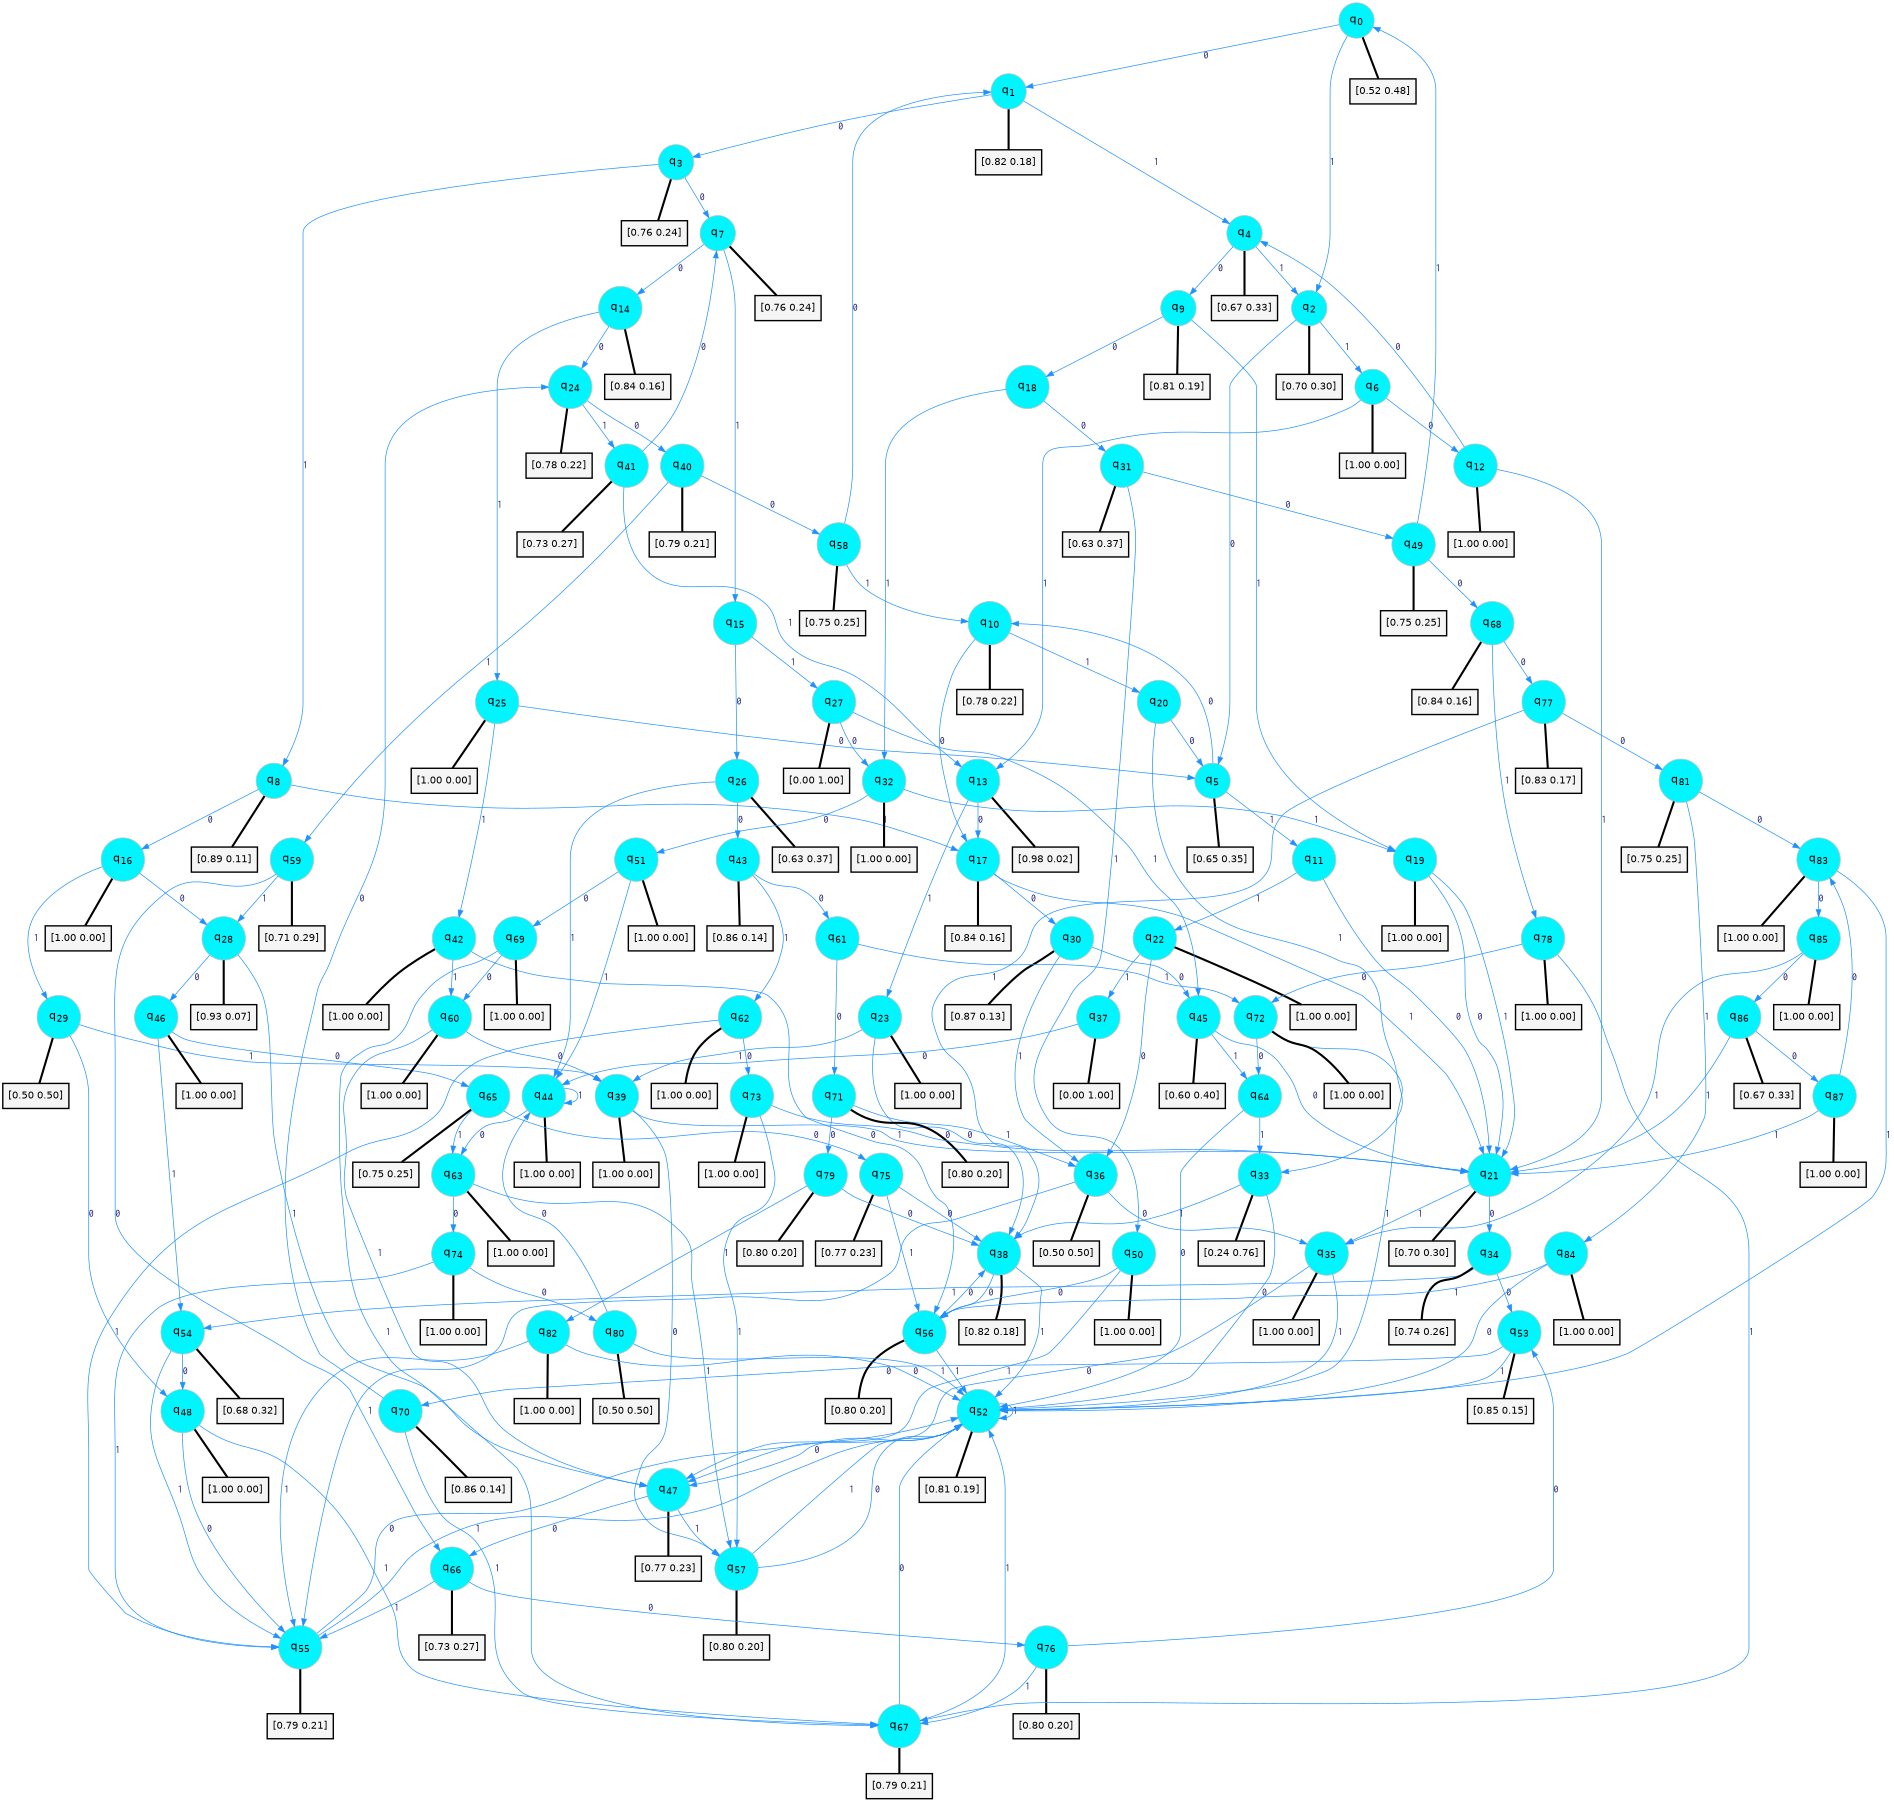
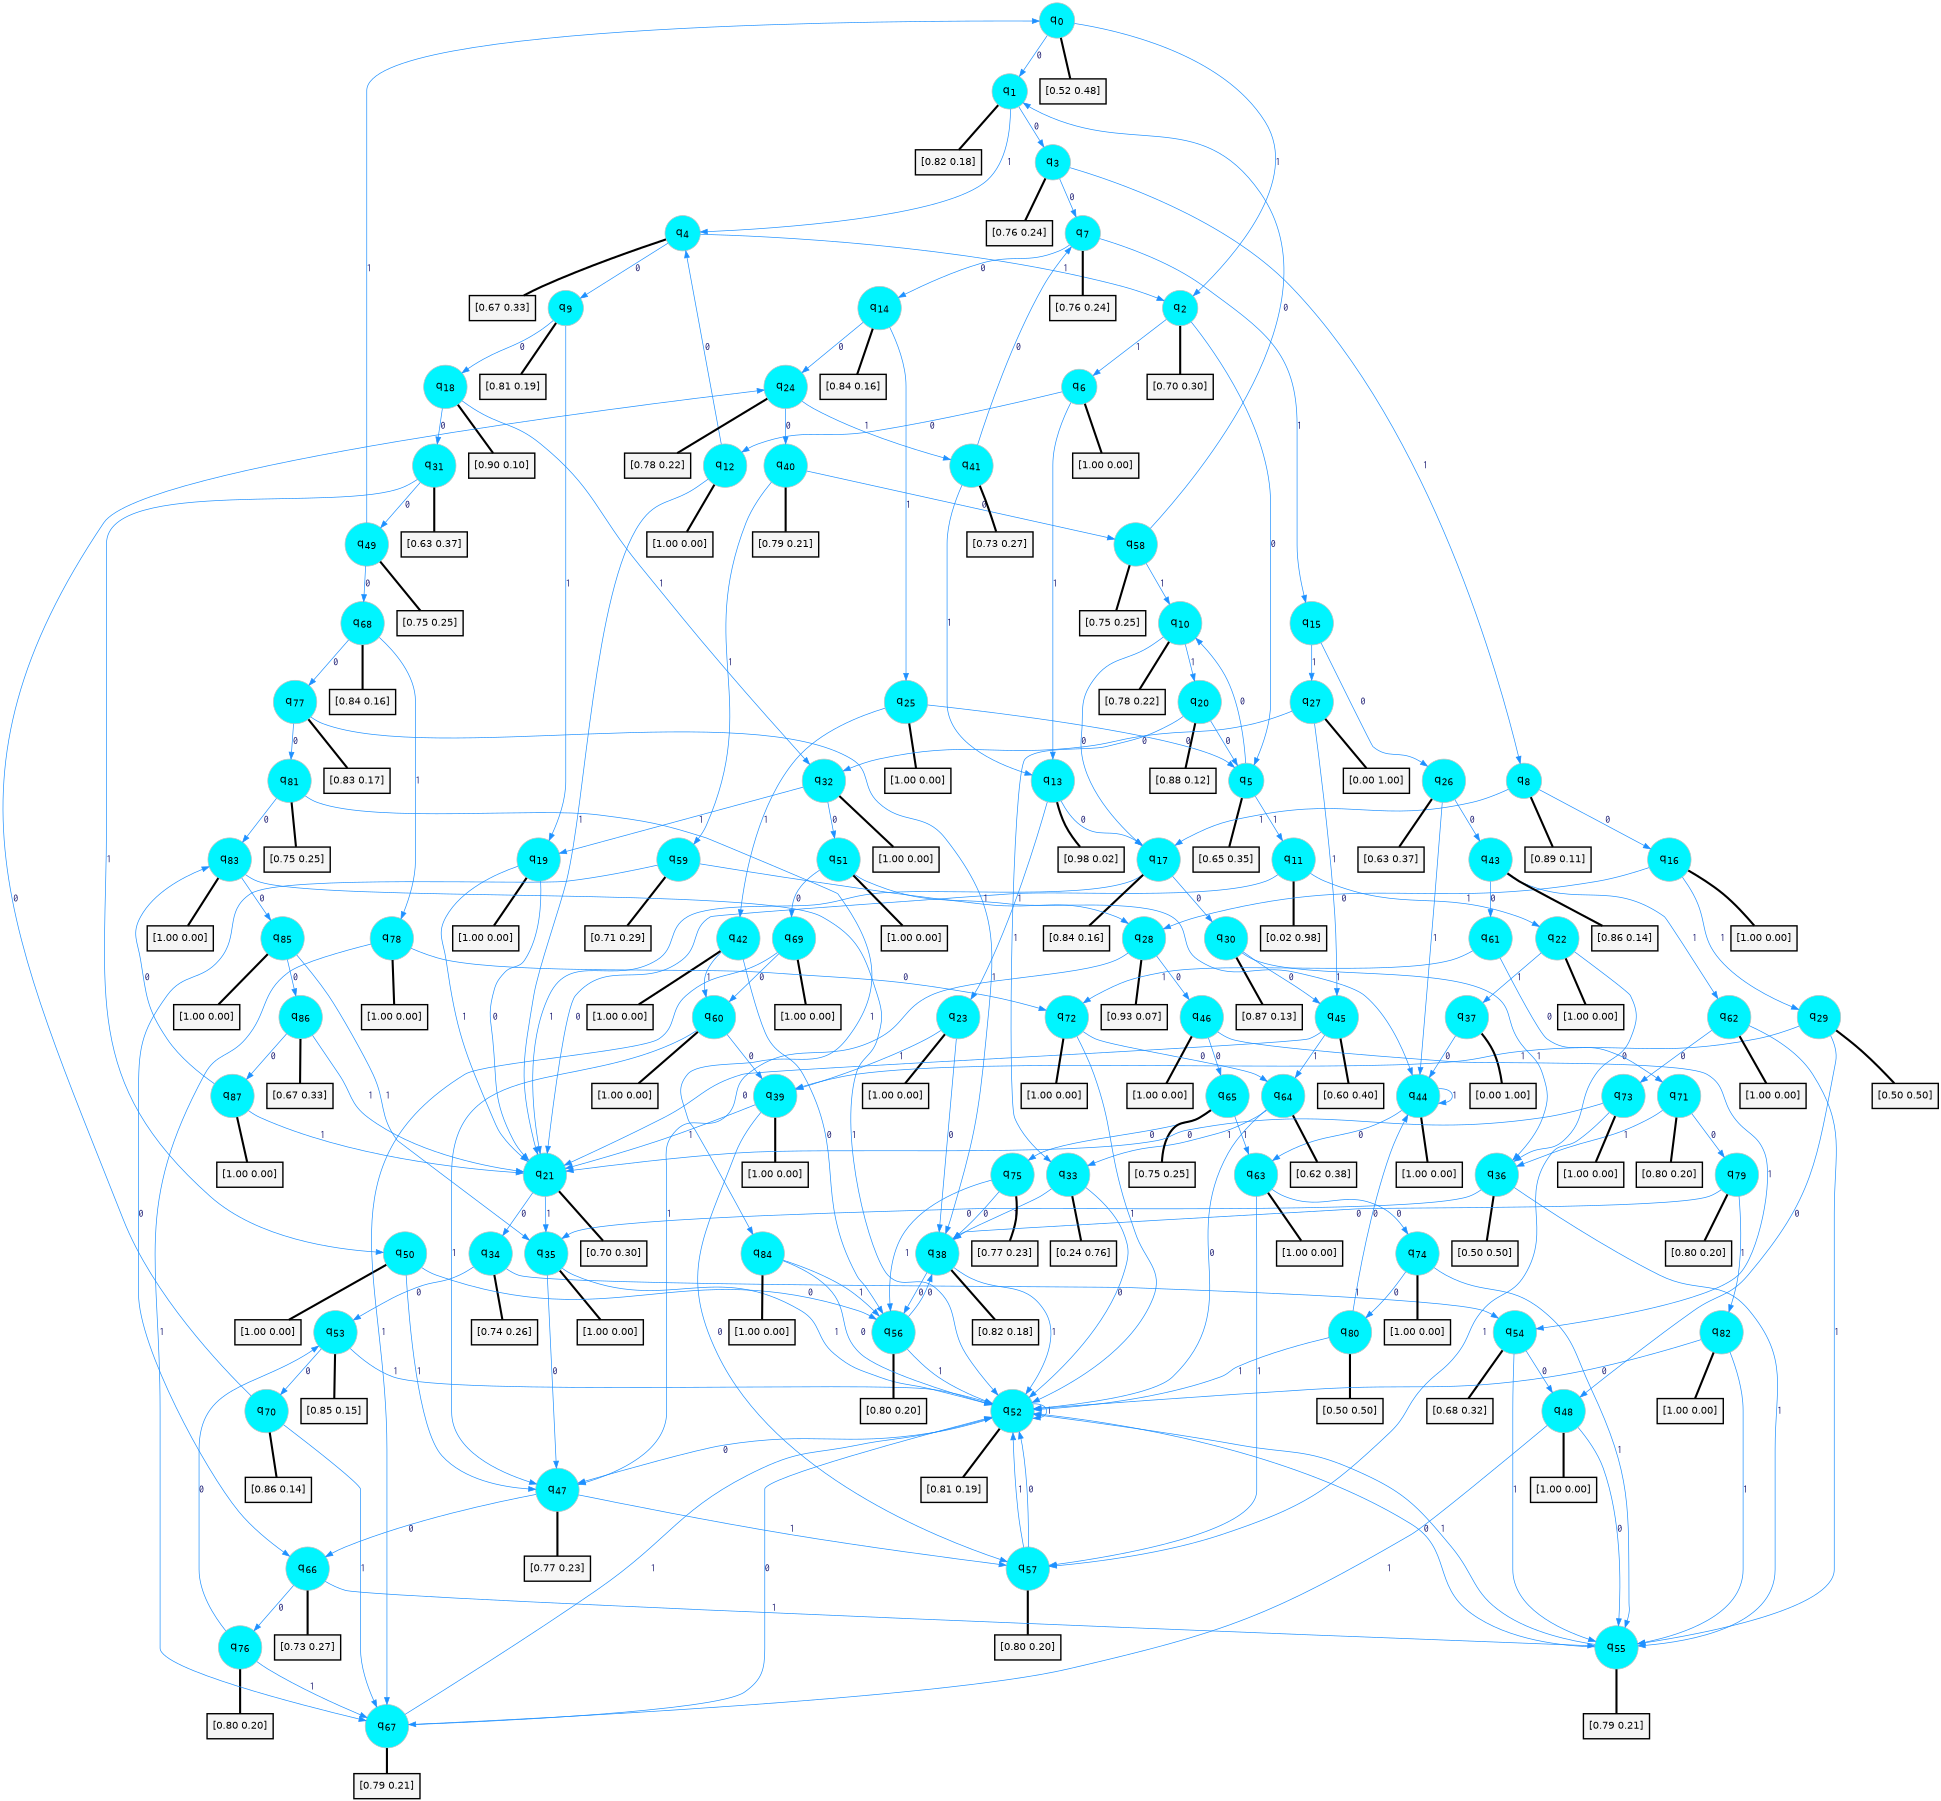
none -> (502, 466)
none -> (1183, 781)
none -> (1294, 938)
none -> (1324, 1175)
